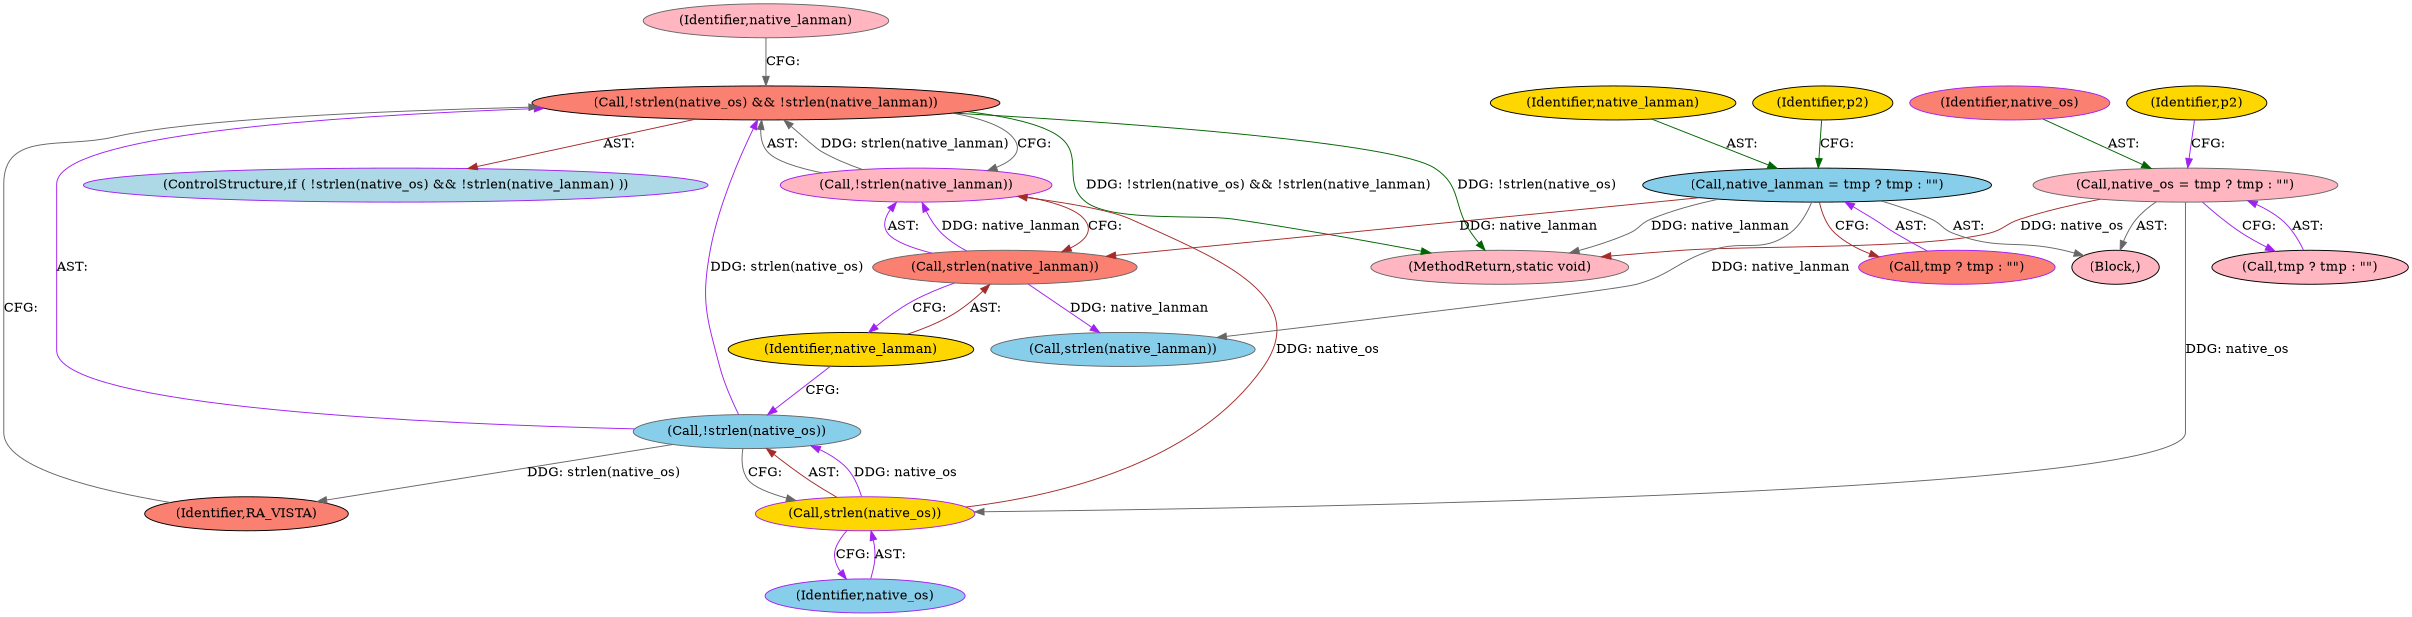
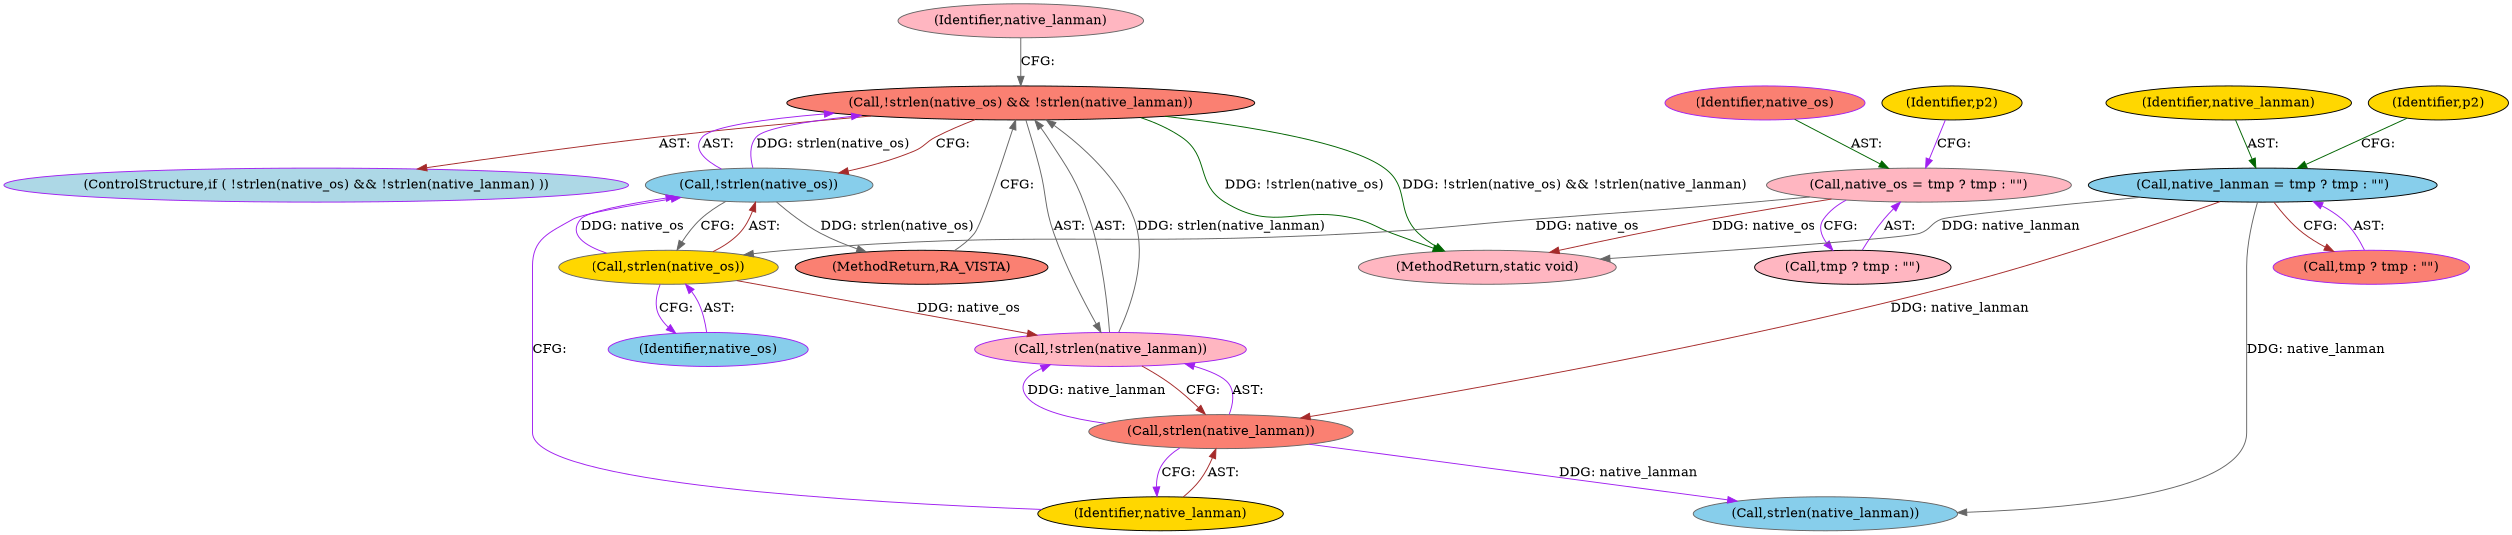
(1037, 144) -> (1072, 226)
none -> (914, 151)
(2116, 267) -> none
(246, 514) -> (922, 267)
(865, 514) -> (668, 267)
